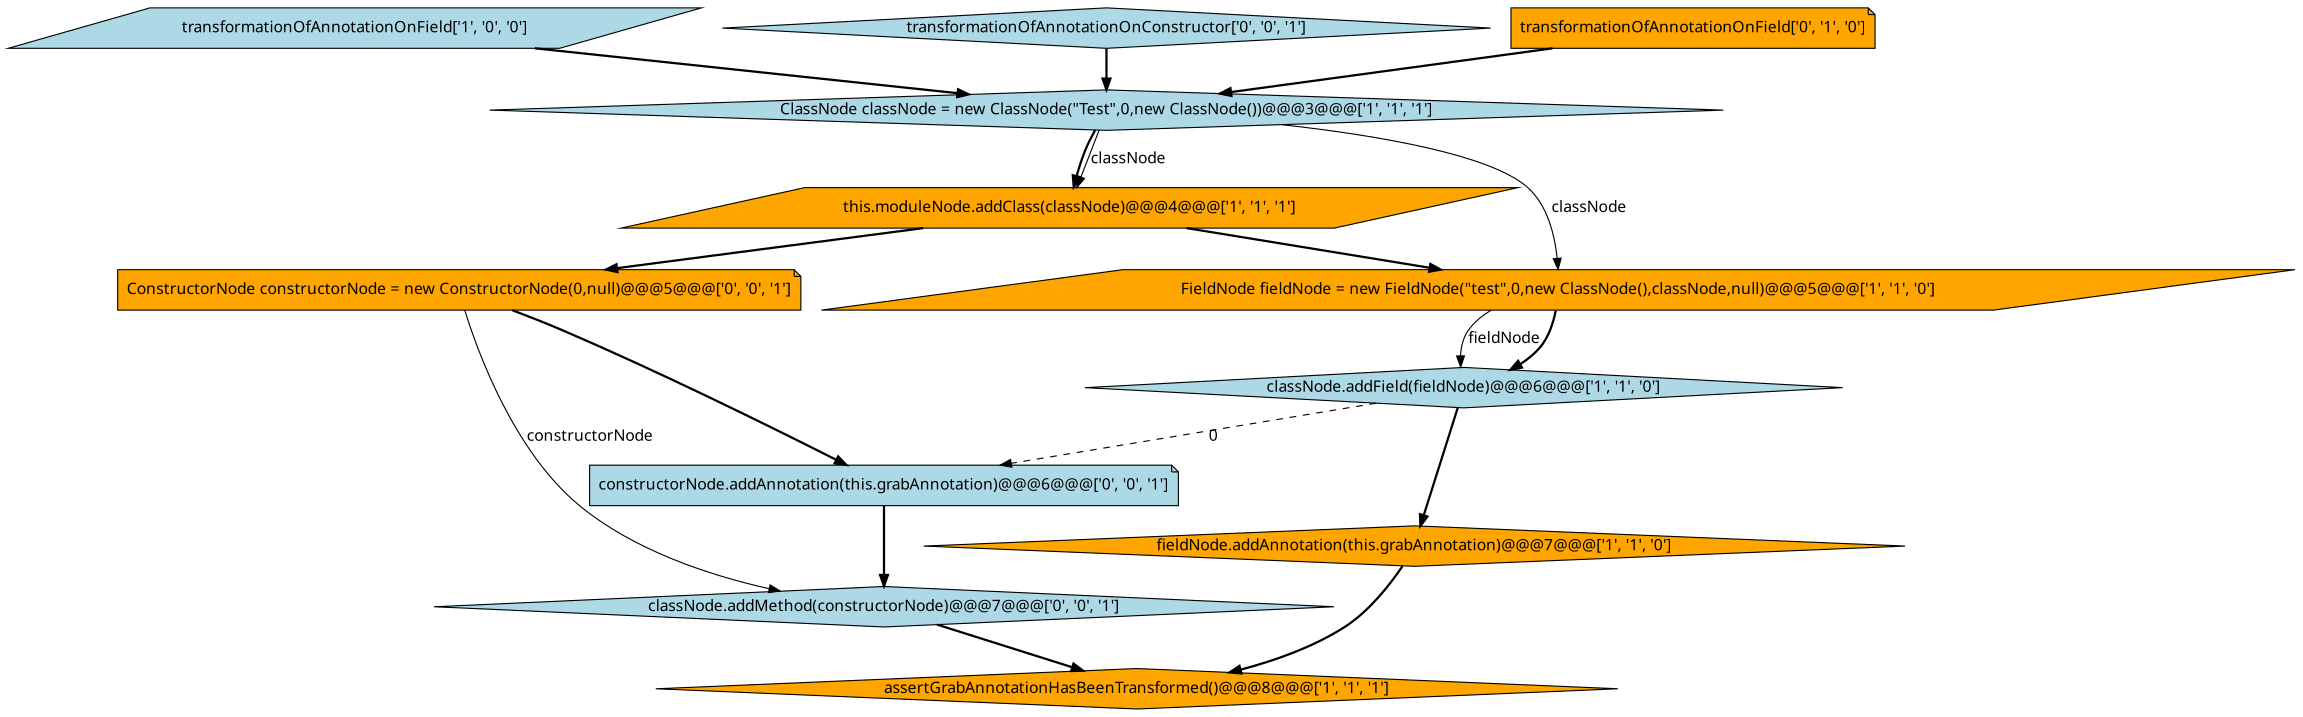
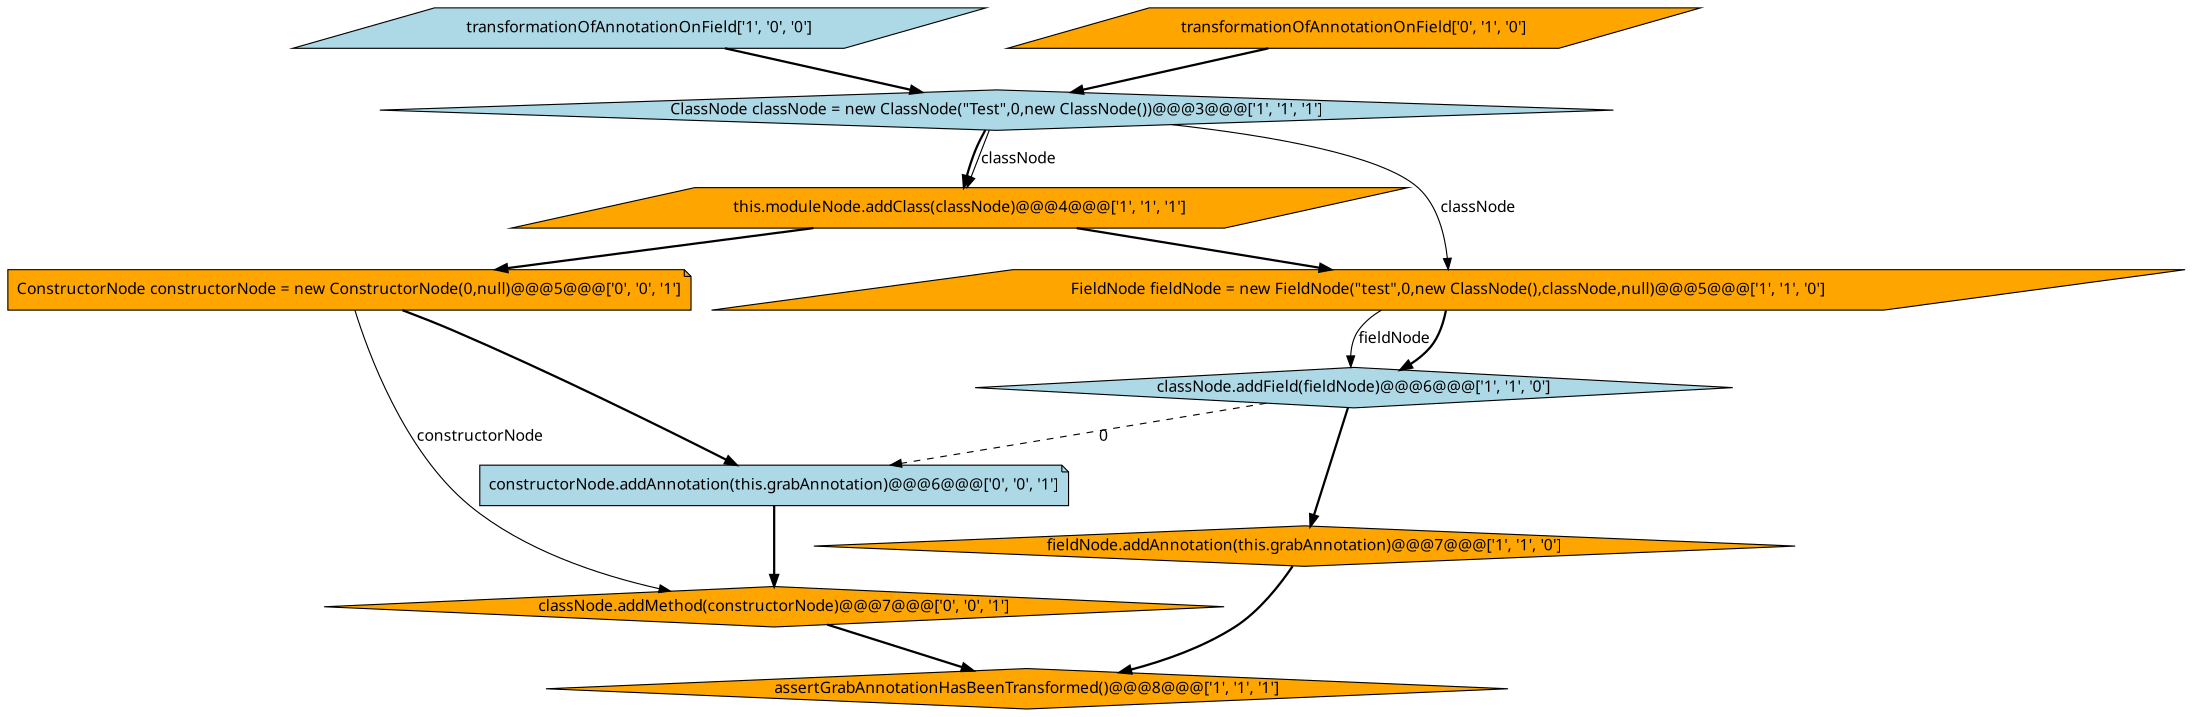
(1106, 28) -> none
(1693, 28) -> (1354, 28)
(884, 607) -> (774, 607)
